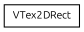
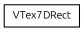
(42, 16) -> (42, 16)
